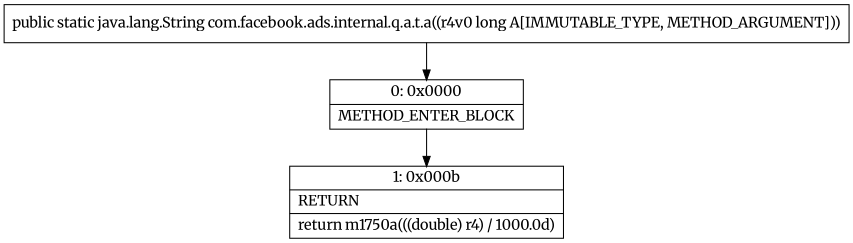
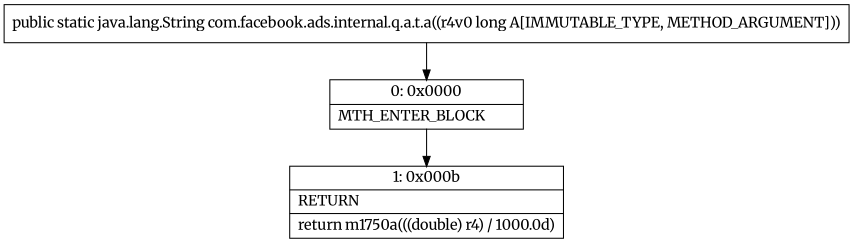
(427, 116) -> (412, 116)
